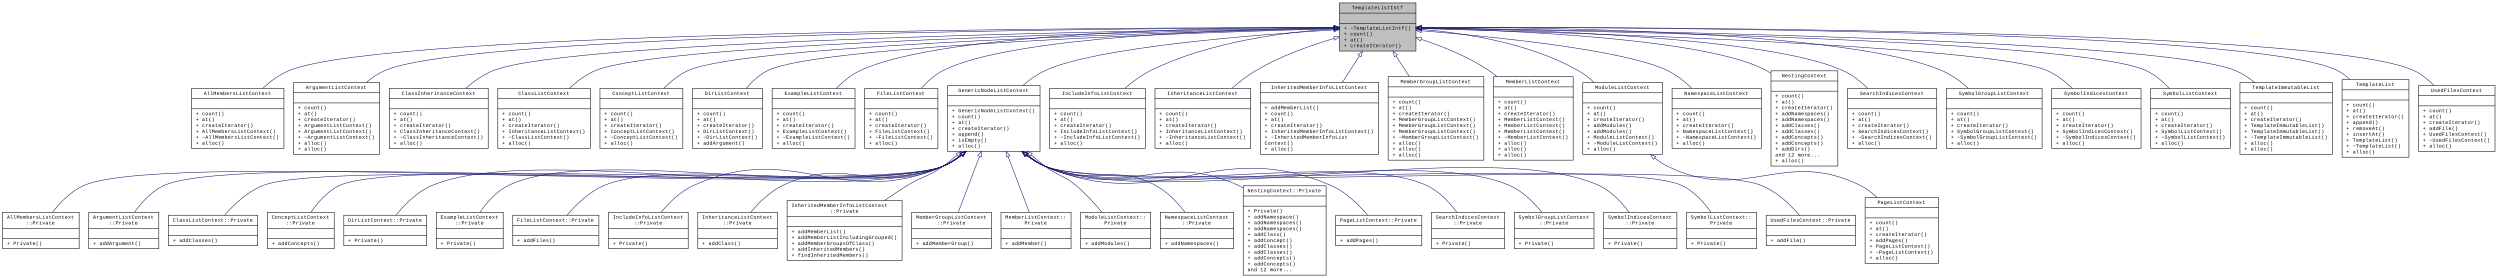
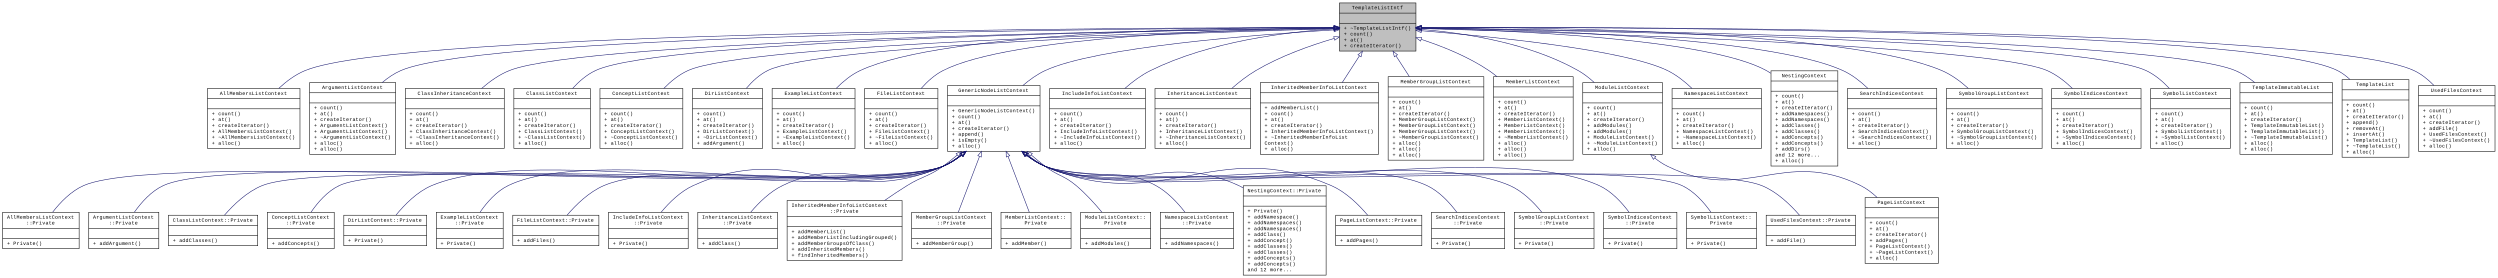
(544, 131) -> (550, 131)
